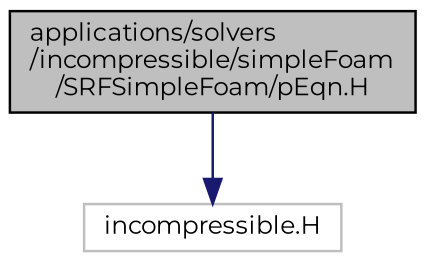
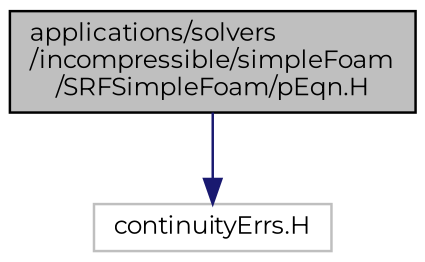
(213, 228) -> (213, 228)
